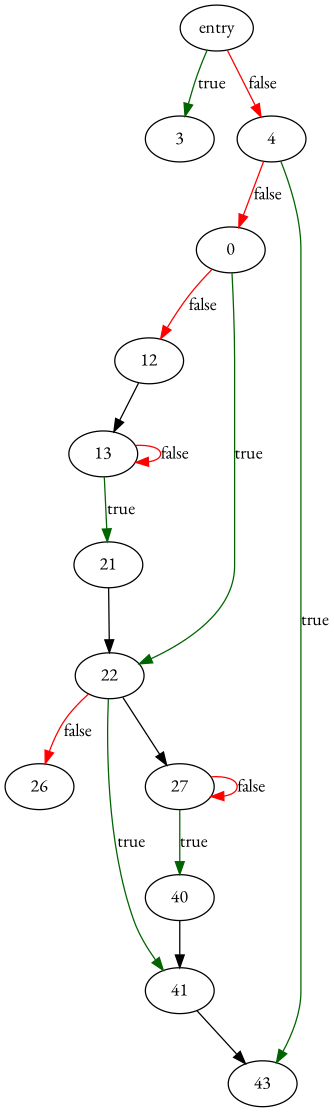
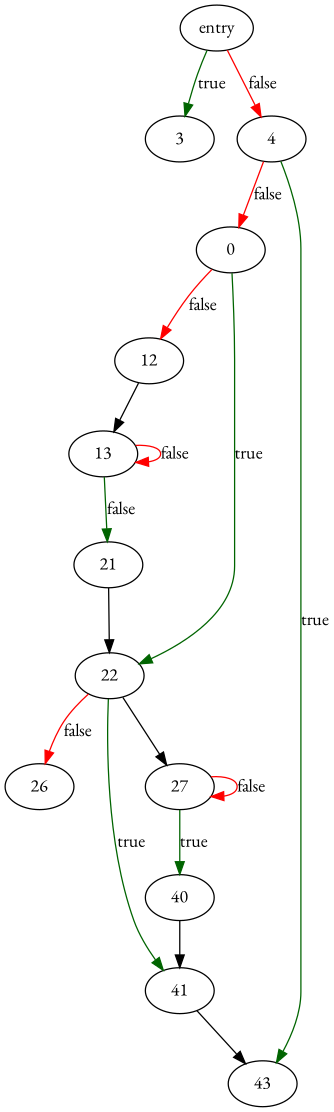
(121, 509) -> (121, 509)
